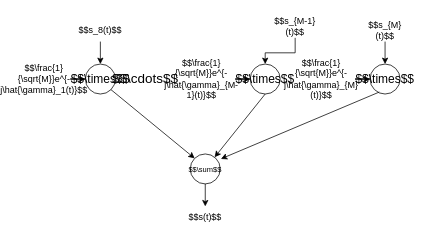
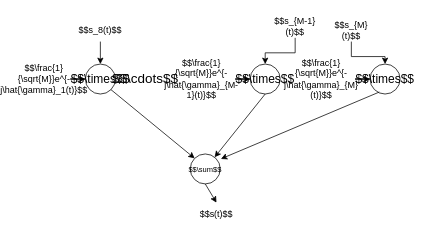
(385, 30) -> (351, 30)
(205, 218) -> (216, 214)
